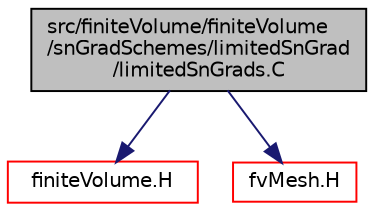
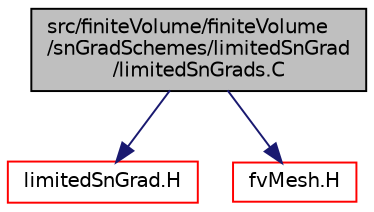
(103, 182) -> (103, 182)
